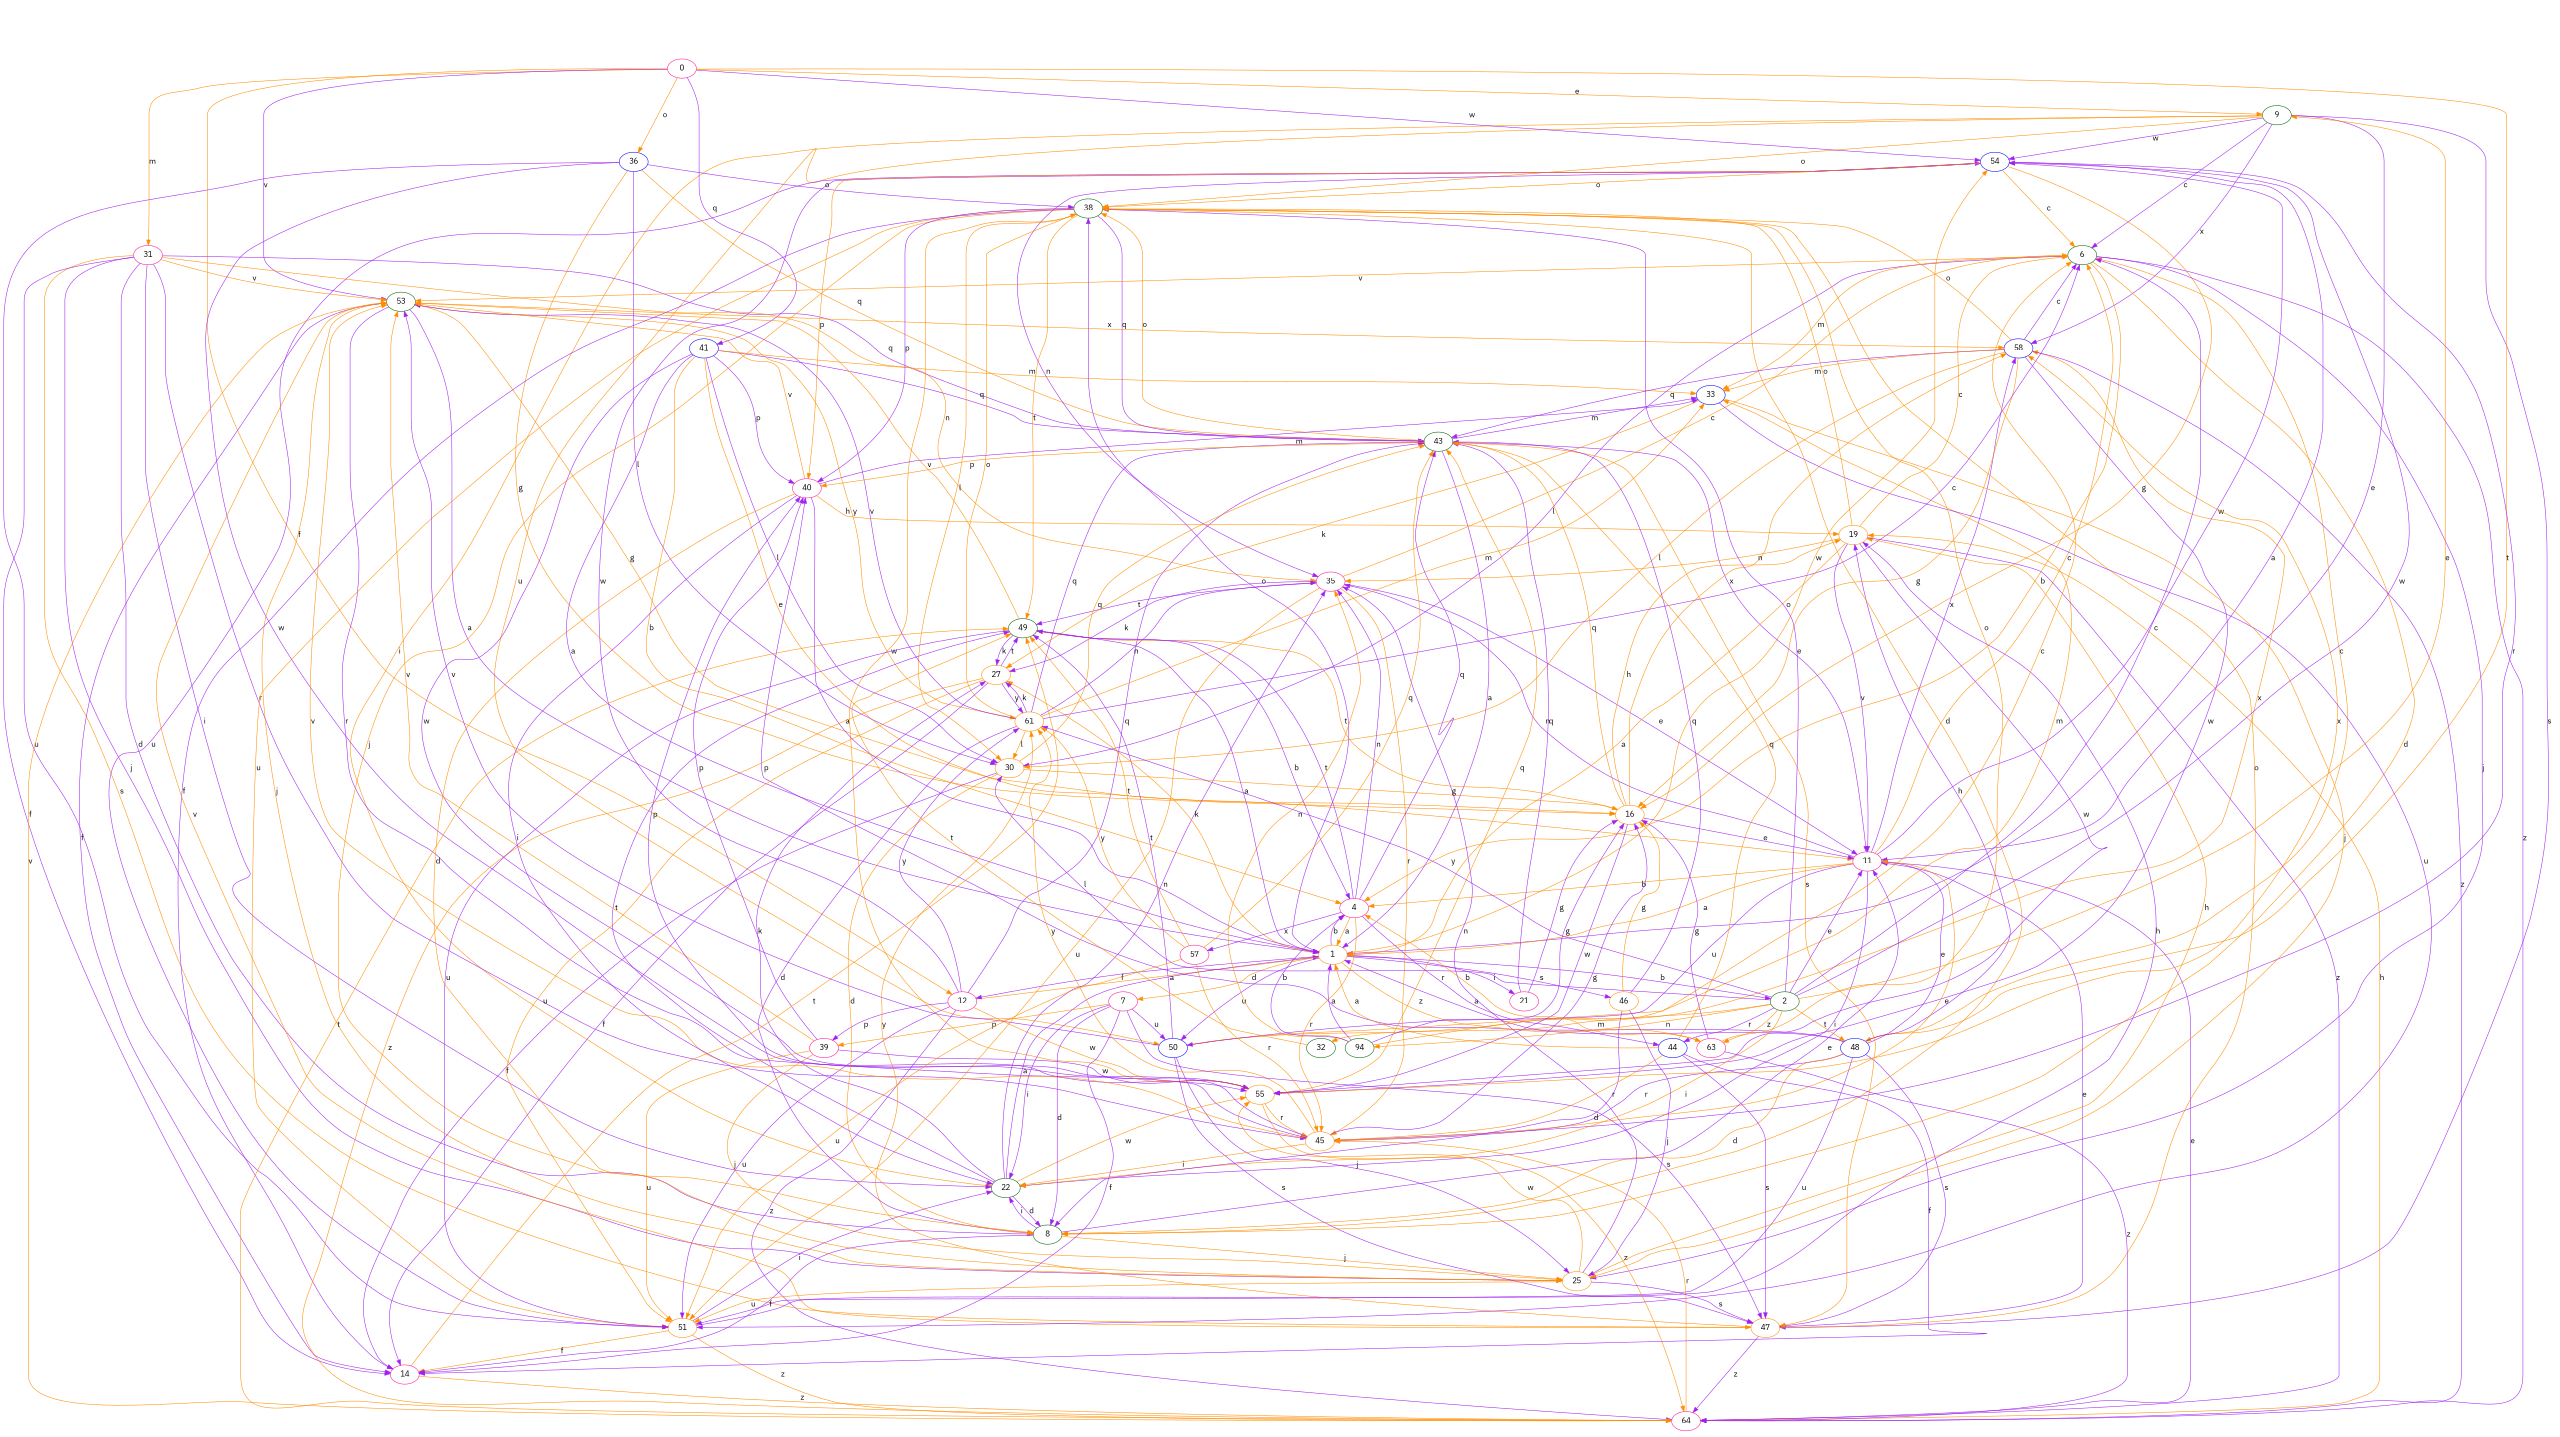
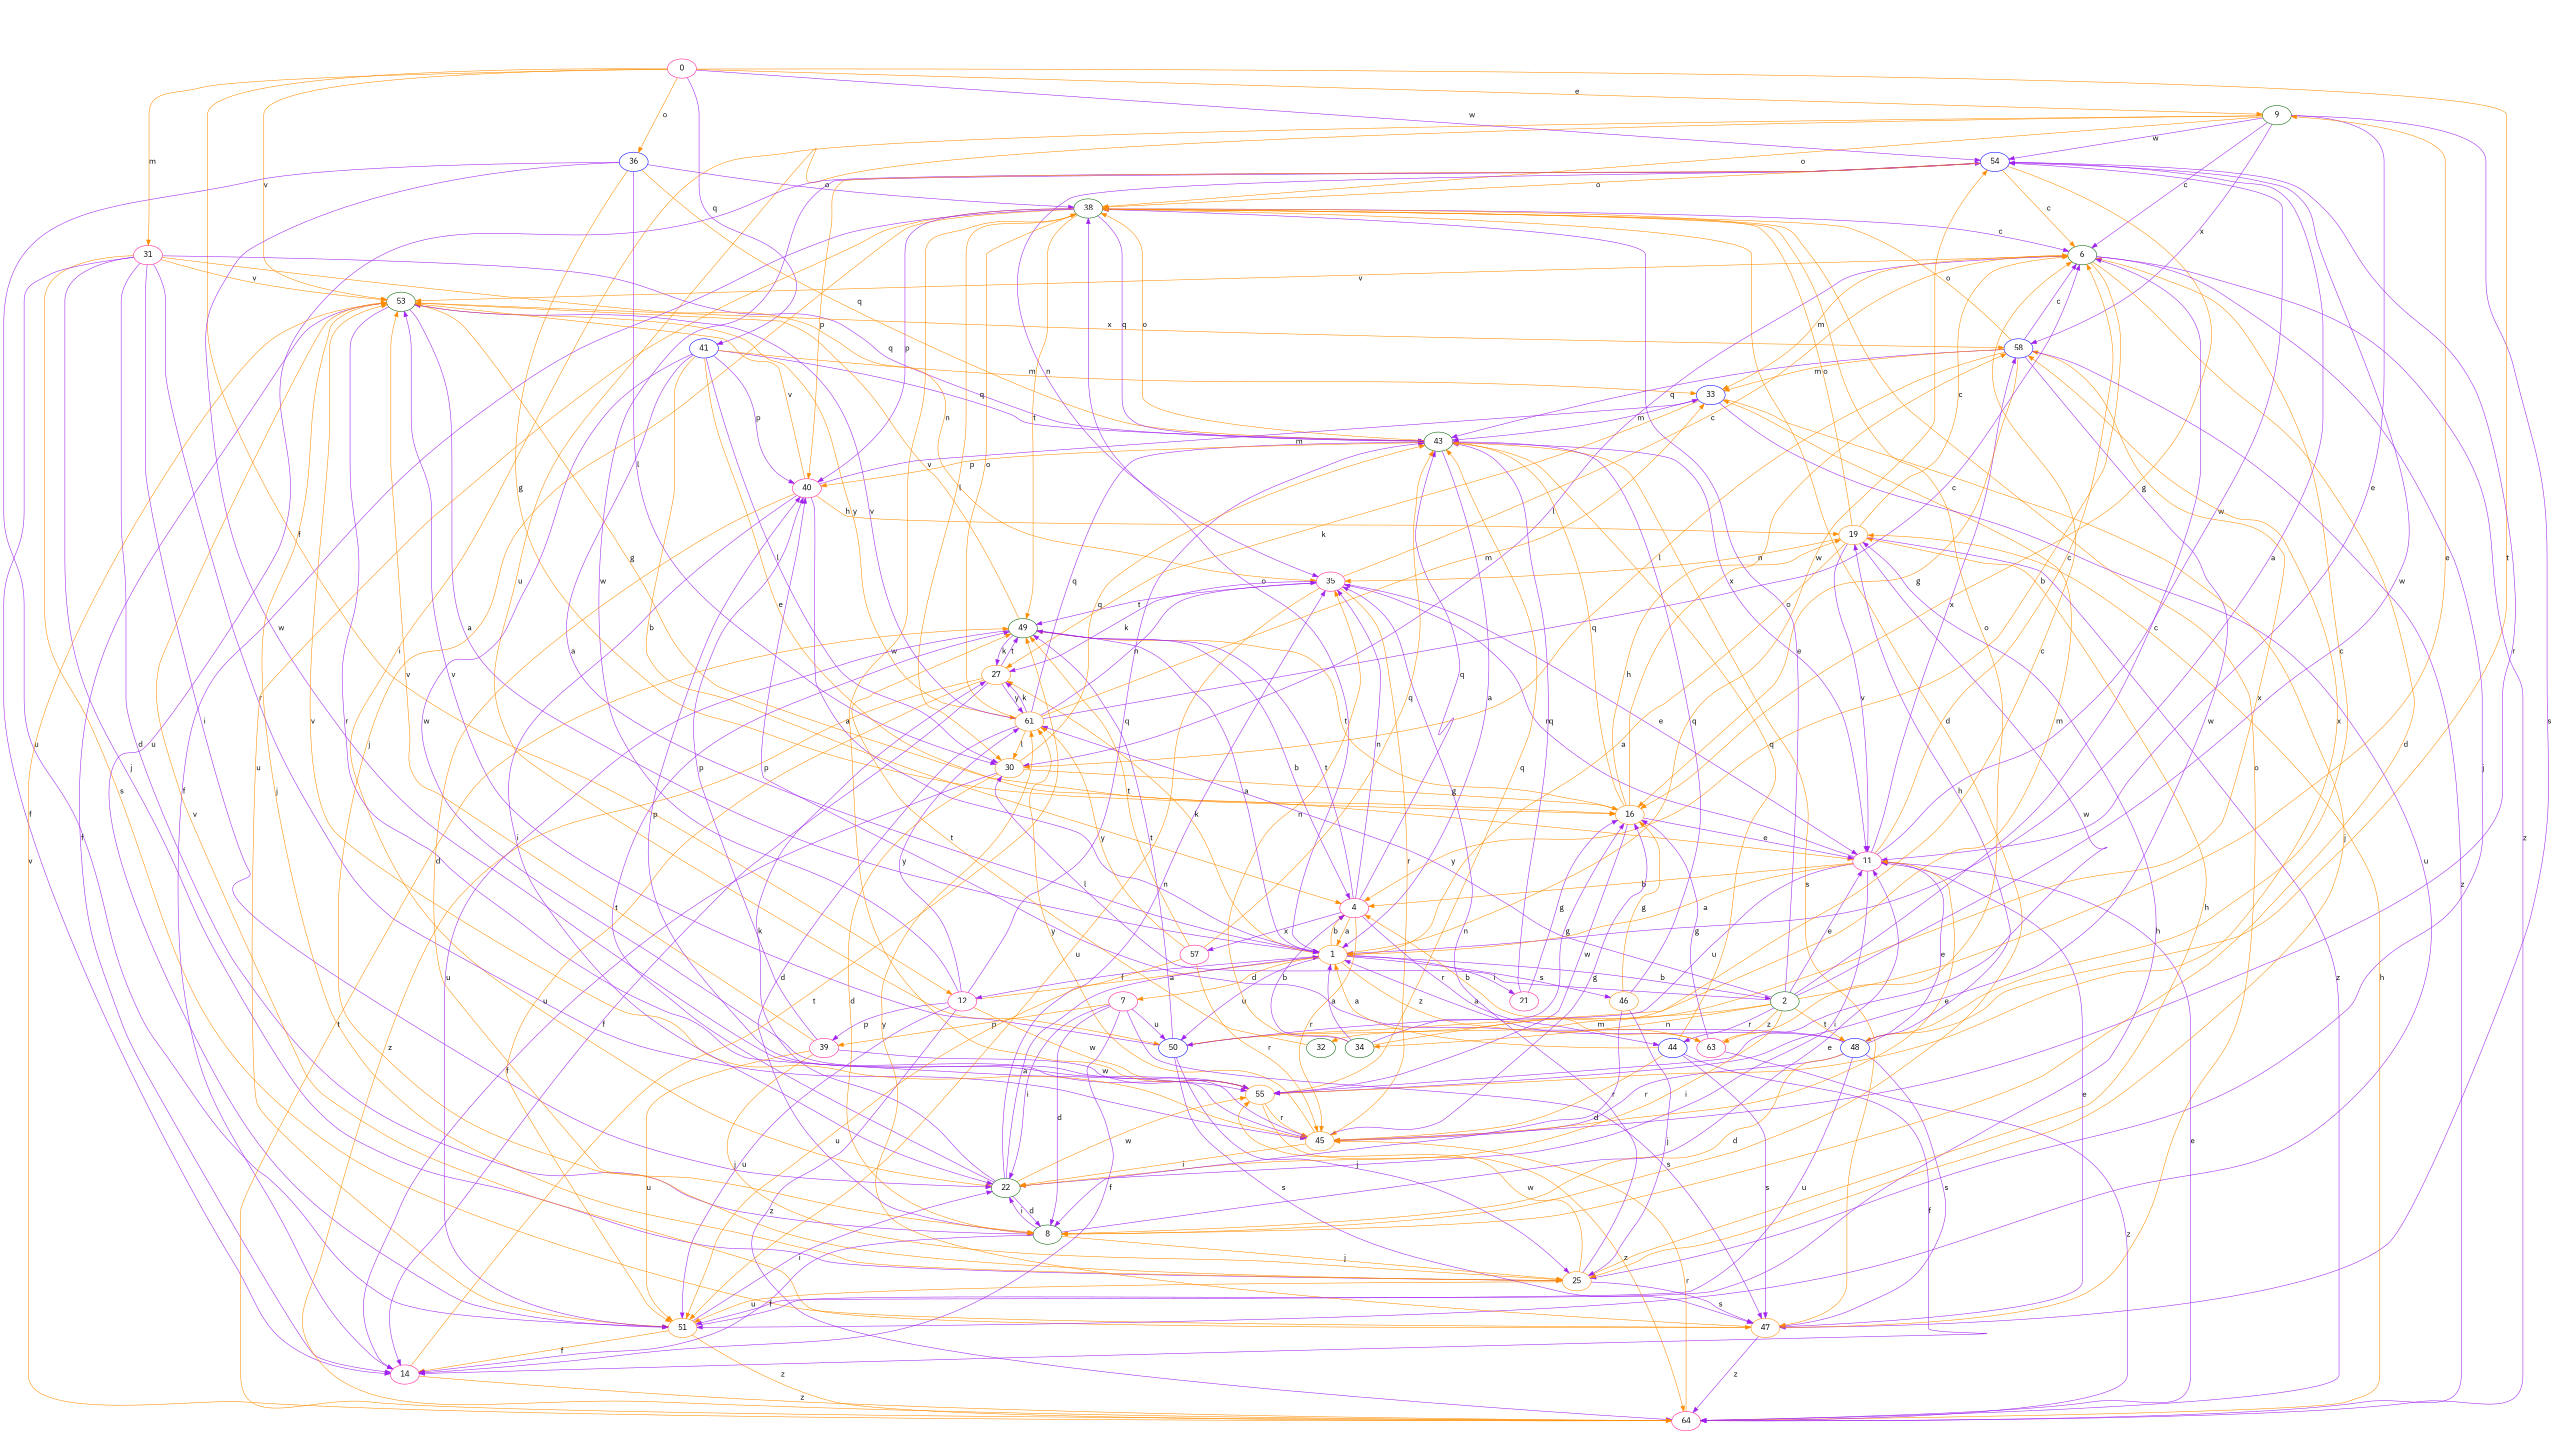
(327, 89) -> (327, 89)
none -> (1681, 215)
(1572, 419) -> (1579, 426)
(1332, 931) -> (1332, 931)
(1360, 1048) -> (1360, 1048)
